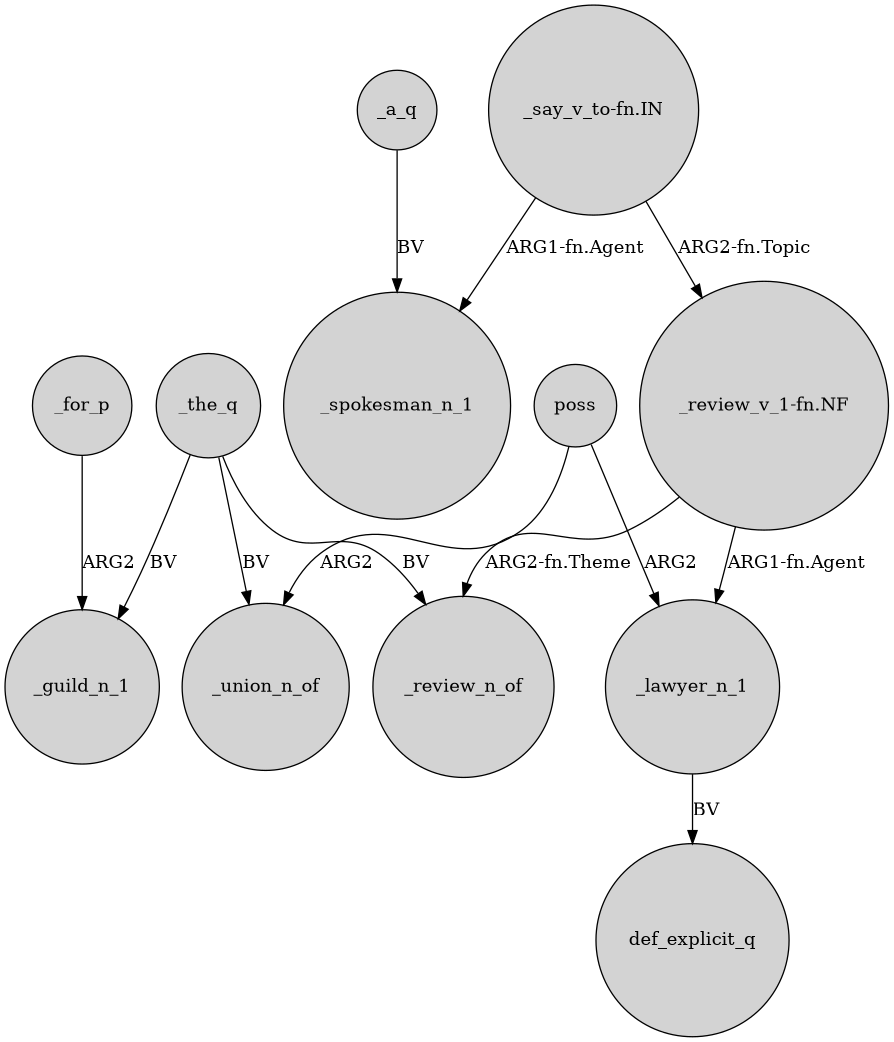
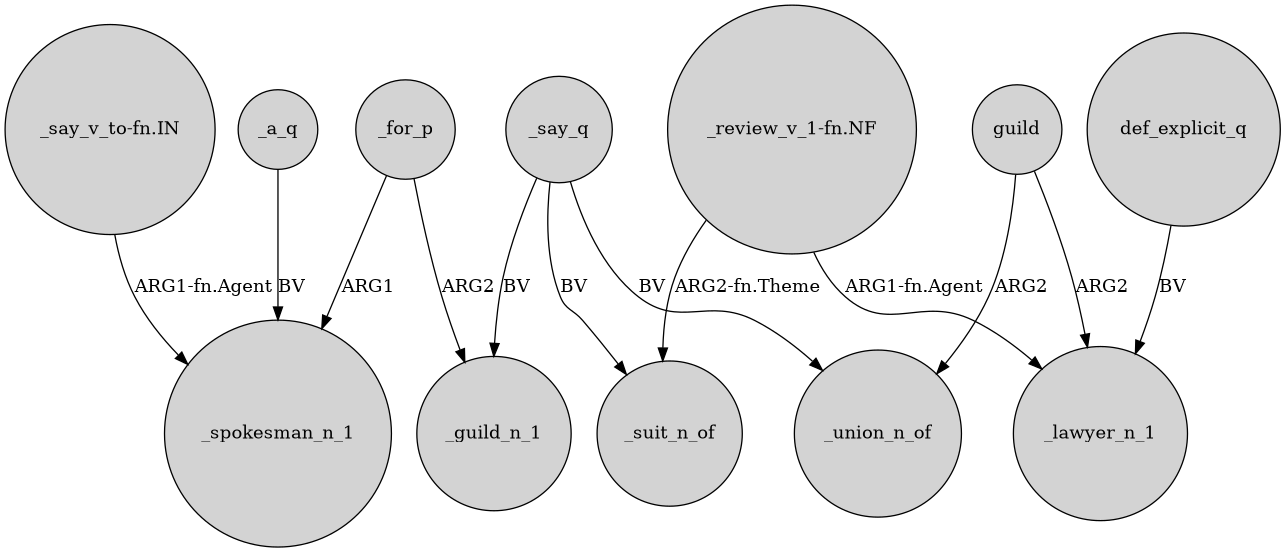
(671, 244) -> none
none -> (357, 246)
(208, 406) -> (559, 130)
(575, 406) -> (1017, 130)
(463, 687) -> (670, 434)
(693, 802) -> (1158, 284)
